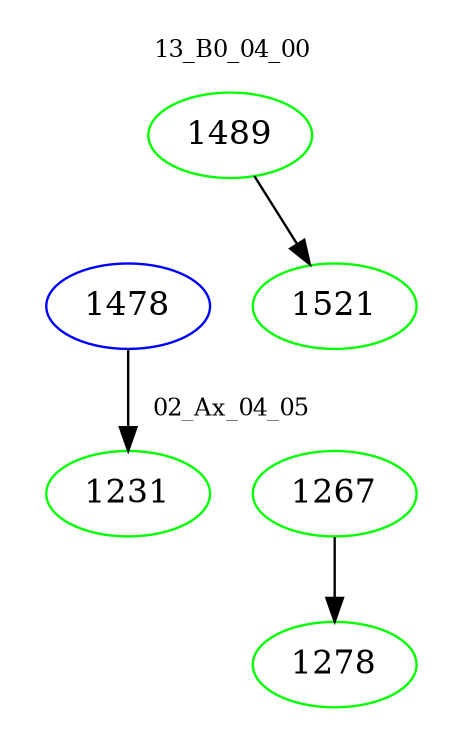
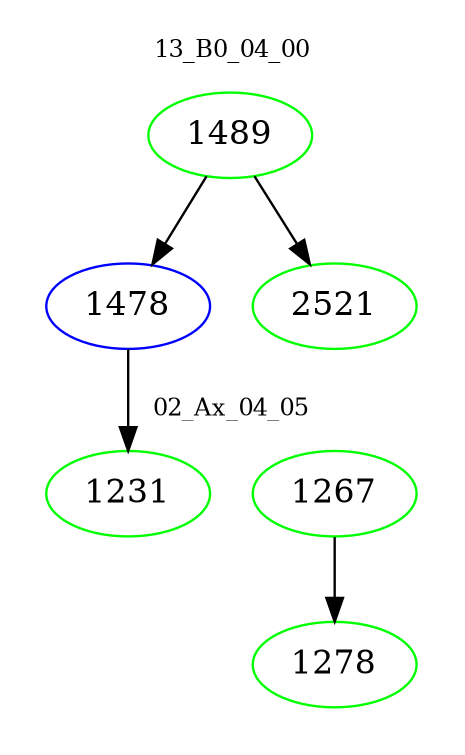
none -> (186, 210)
(335, 306) -> (335, 306)
